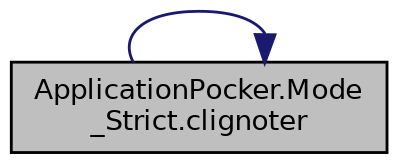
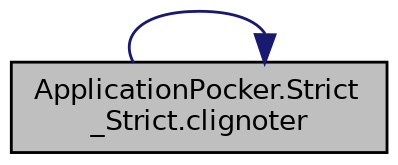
(199, 107) -> (199, 107)
